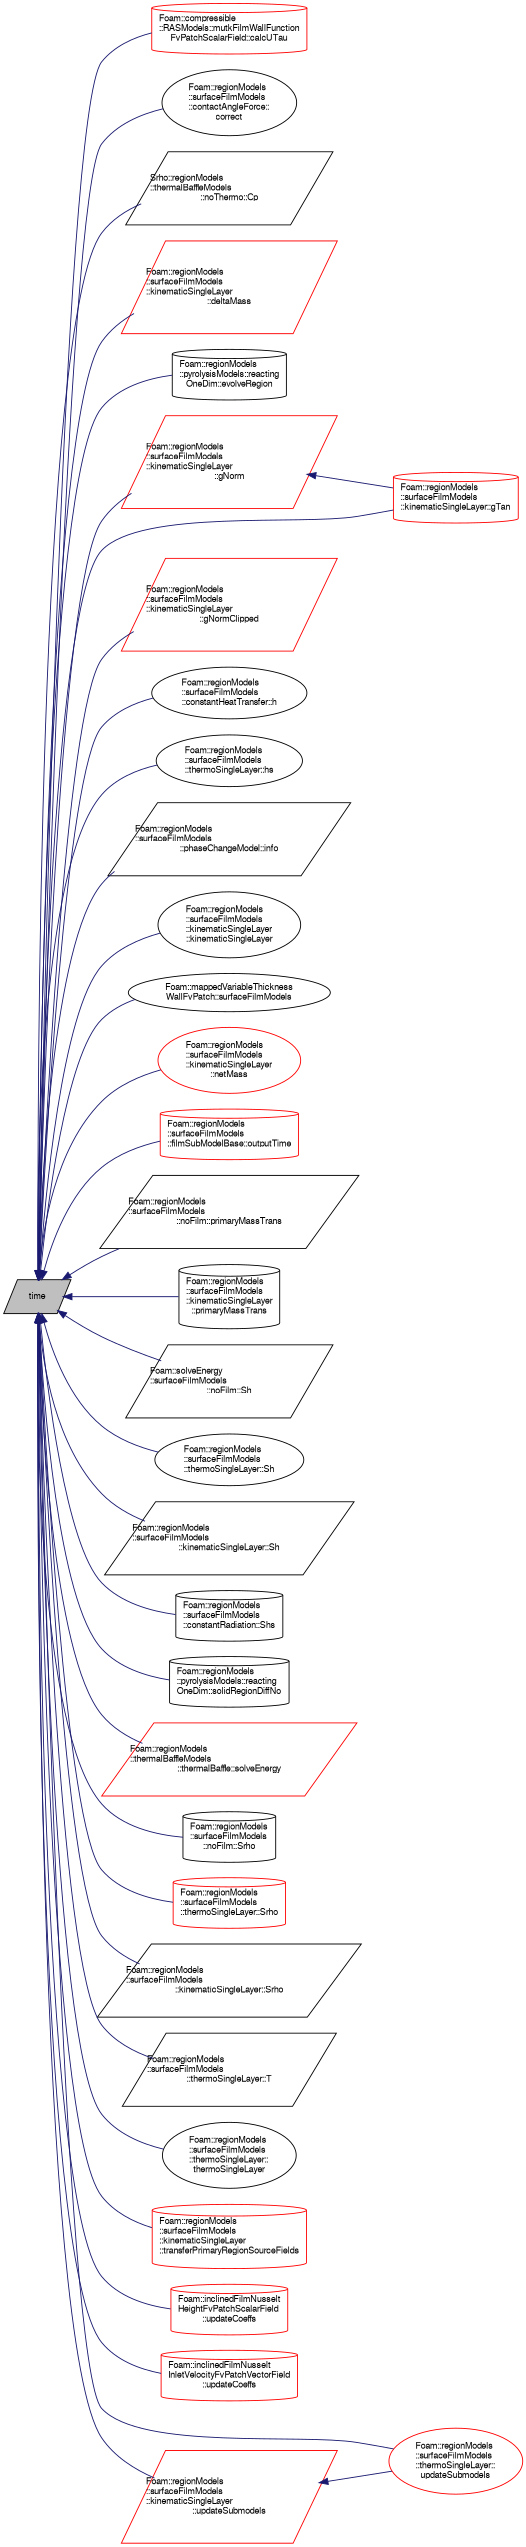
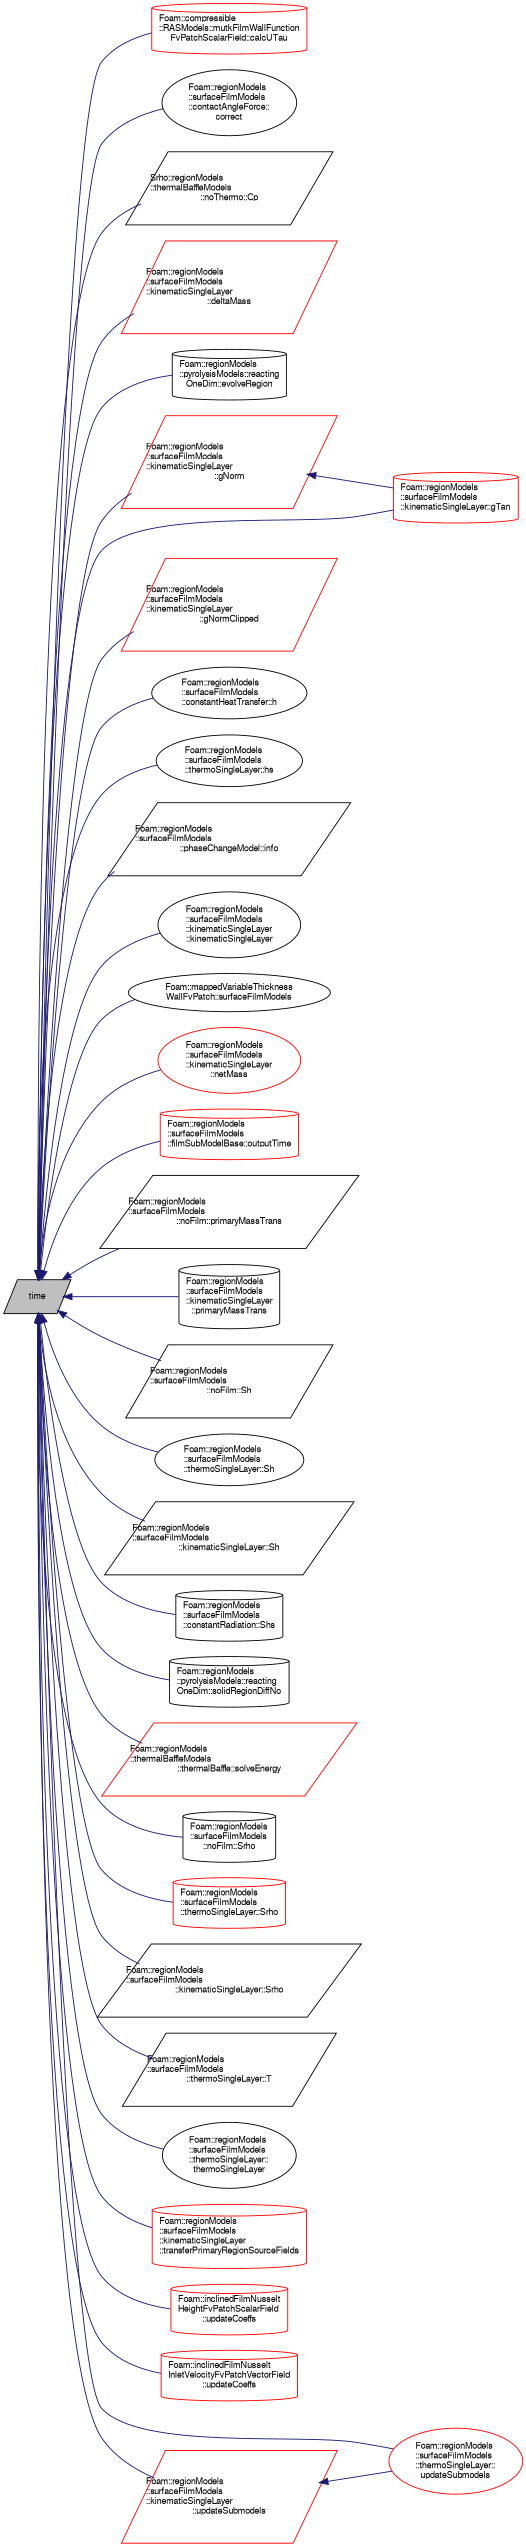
(229, 1381) -> (229, 1381)
